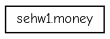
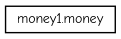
(55, 19) -> (60, 19)
